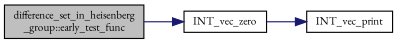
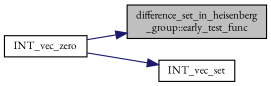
(158, 22) -> (101, 37)
(350, 22) -> (197, 71)
